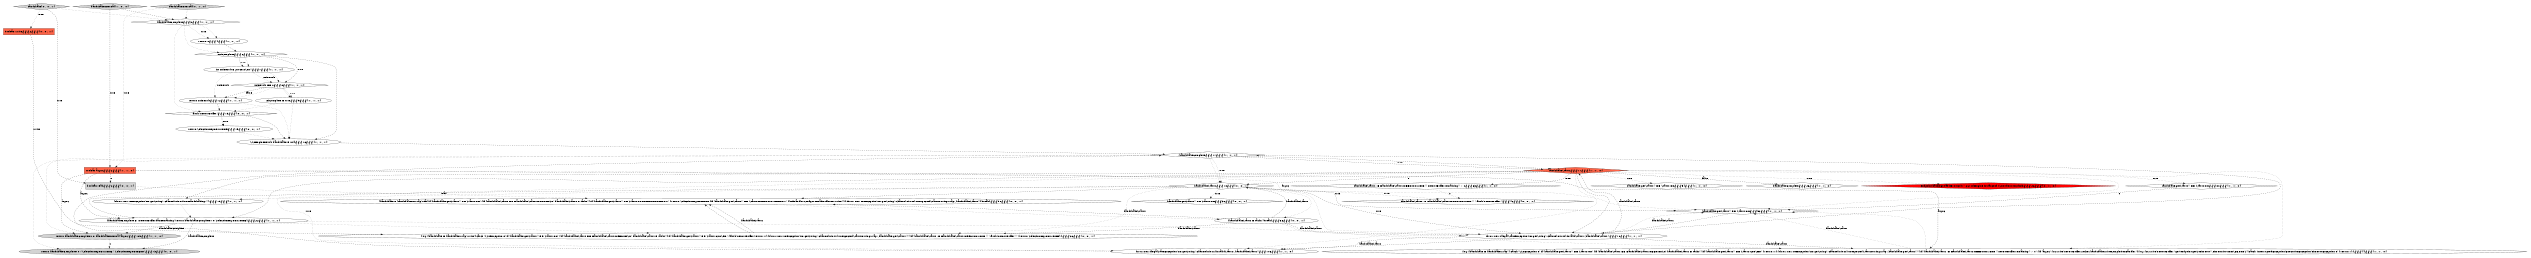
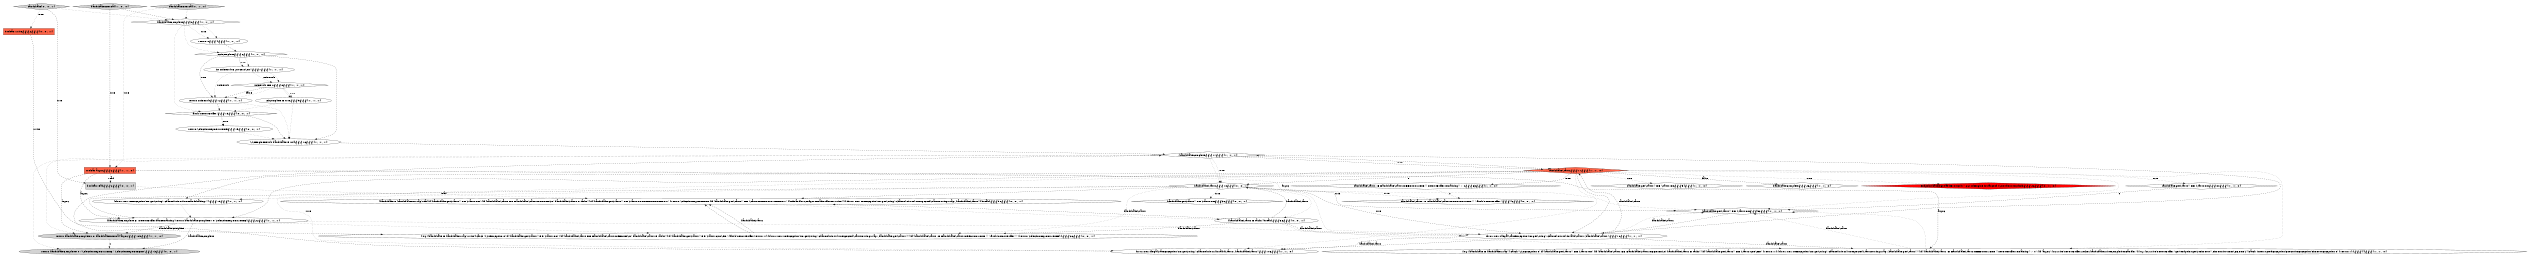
(289, 62) -> (200, 72)
(111, 178) -> (111, 178)
